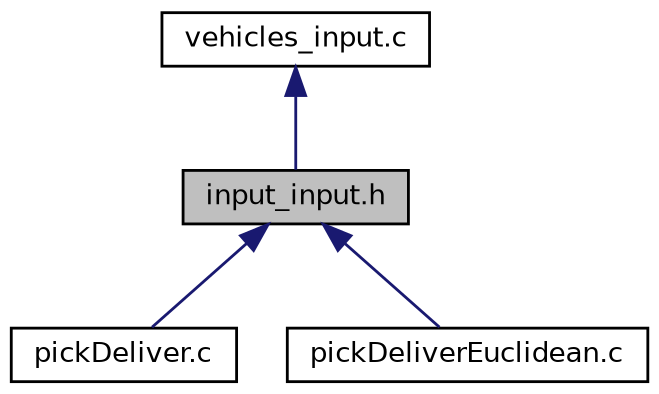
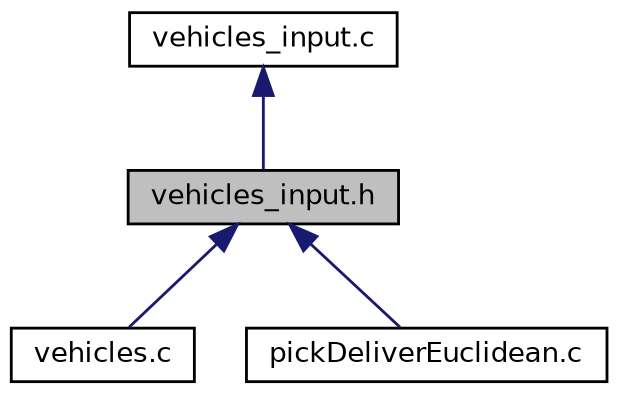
(296, 197) -> (263, 197)
(124, 355) -> (103, 355)
